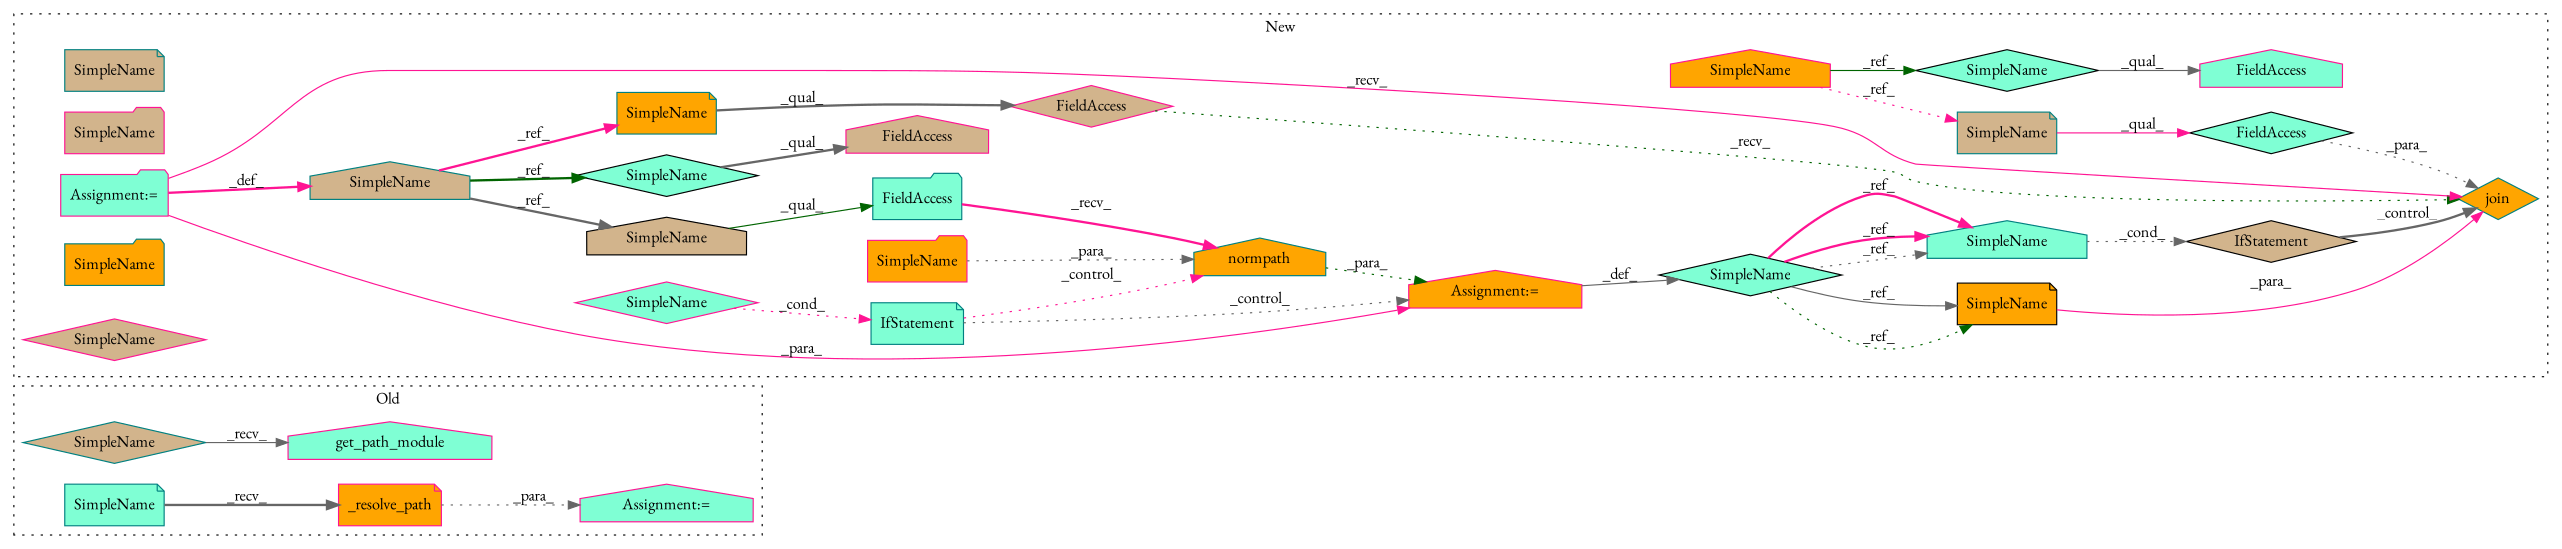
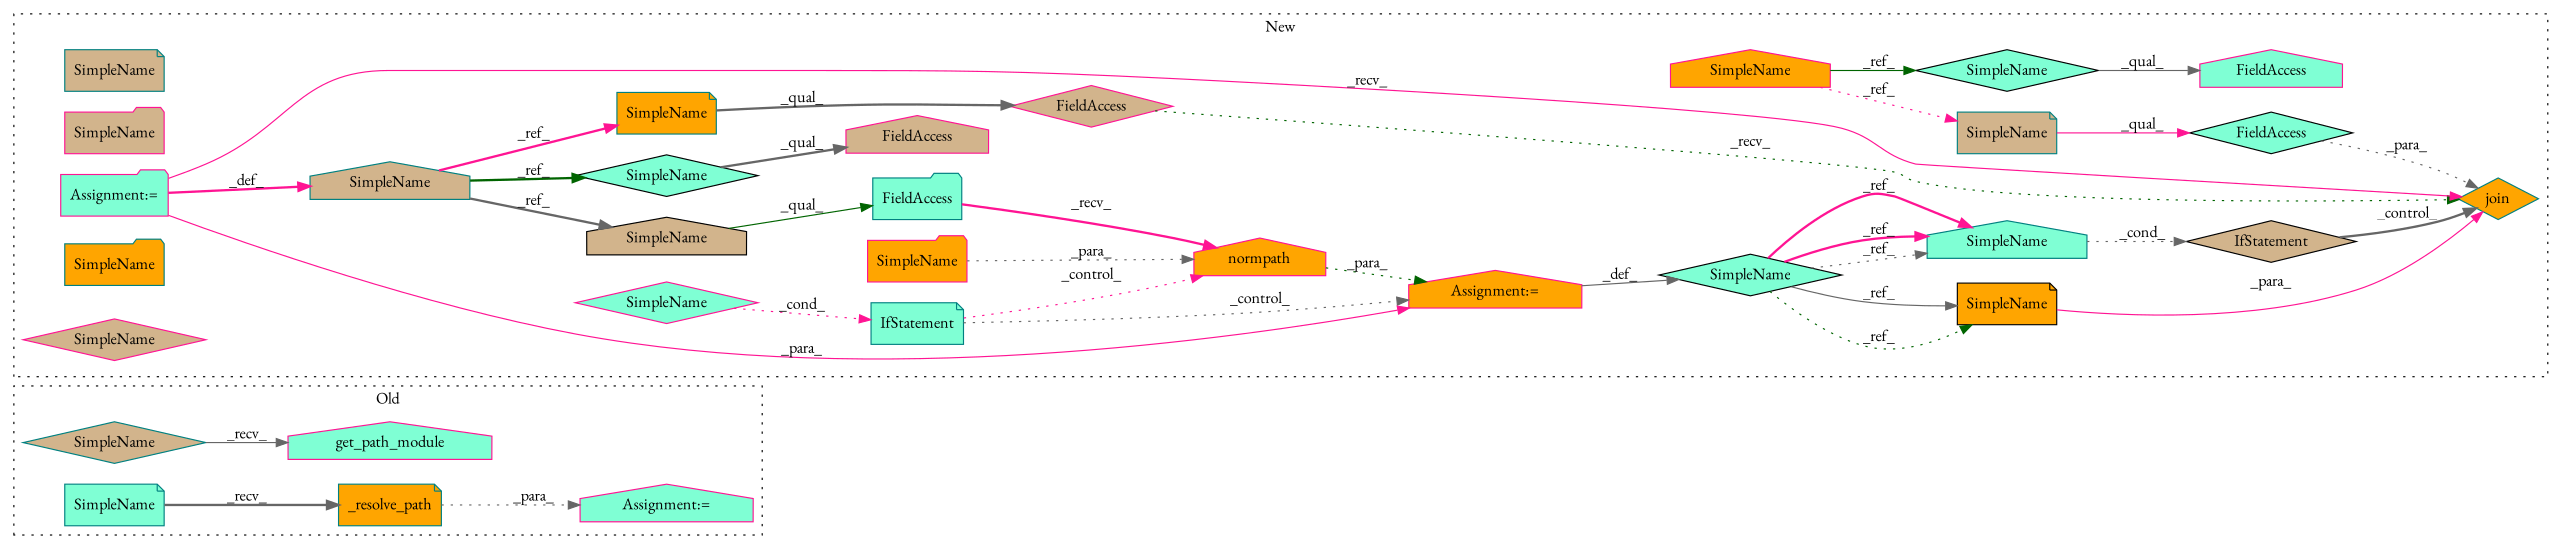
(1260, 259) -> (1260, 259)
(390, 505) -> (390, 505)
